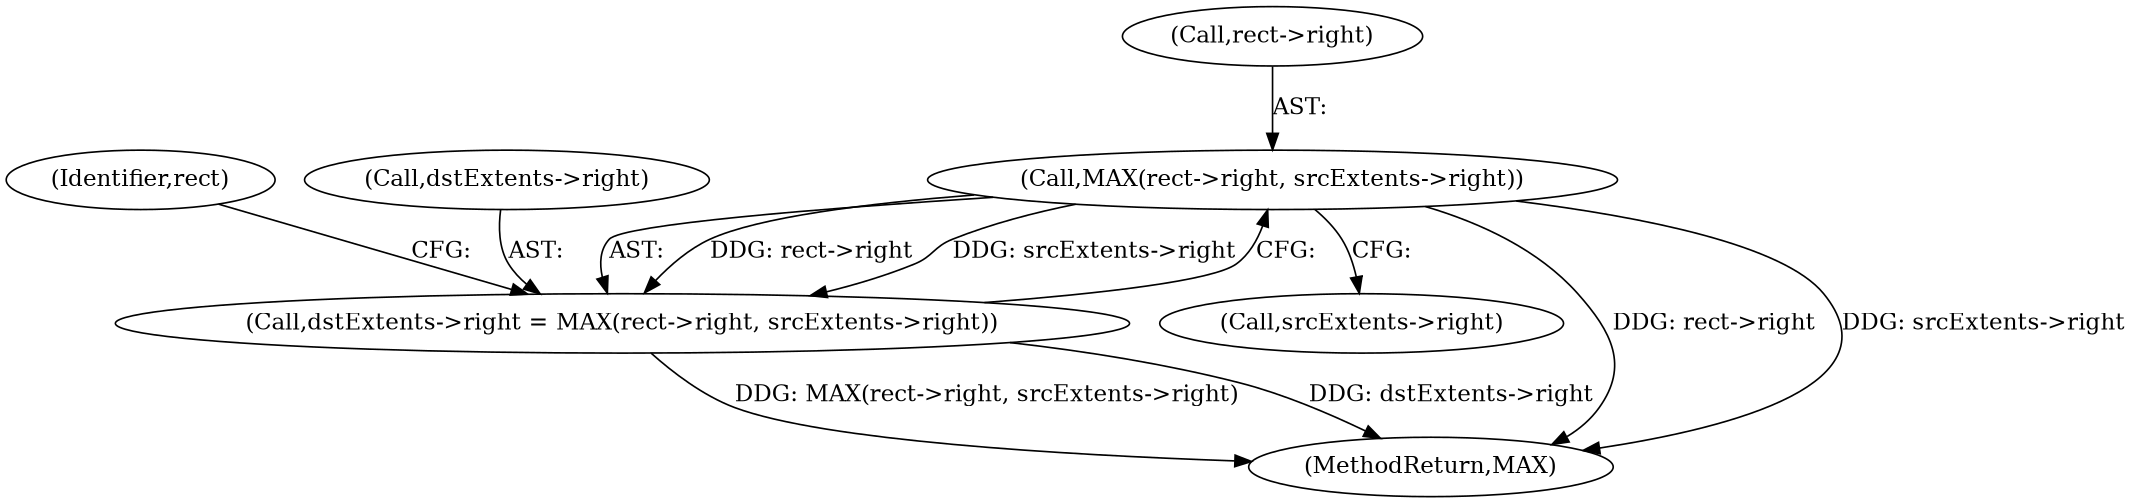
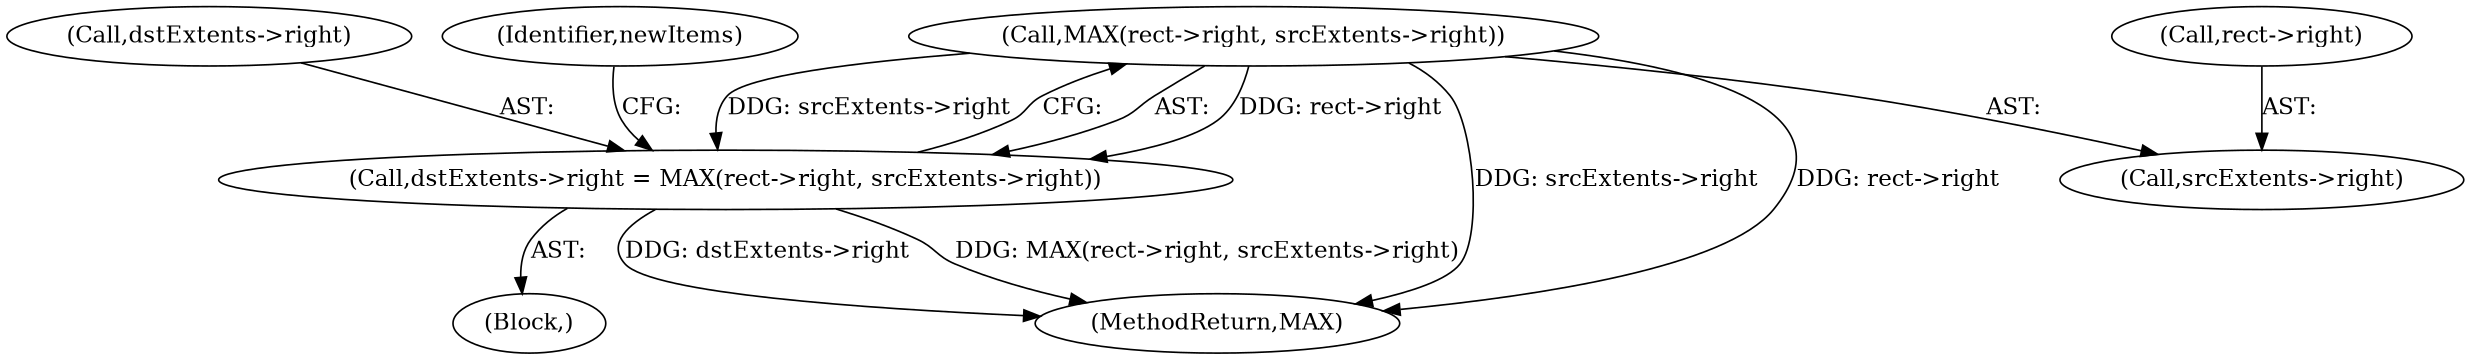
(1273, 100) -> (2262, 100)
(141, 180) -> (620, 36)
(1386, 252) -> (2018, 108)
none -> (529, 323)
